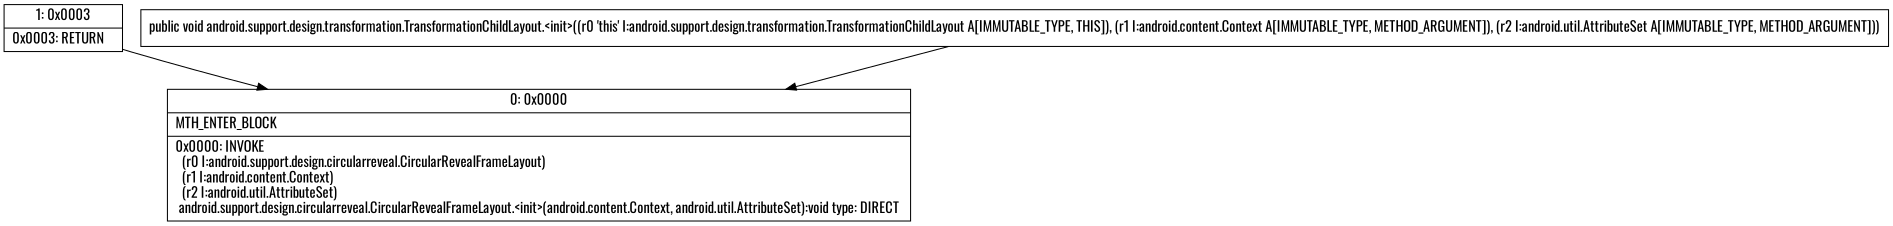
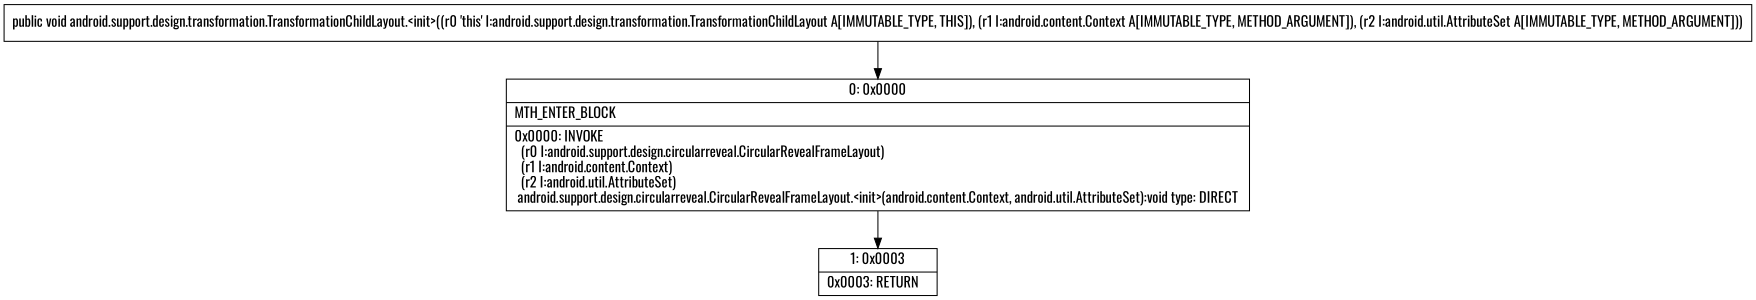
(190, 69) -> (878, 225)
